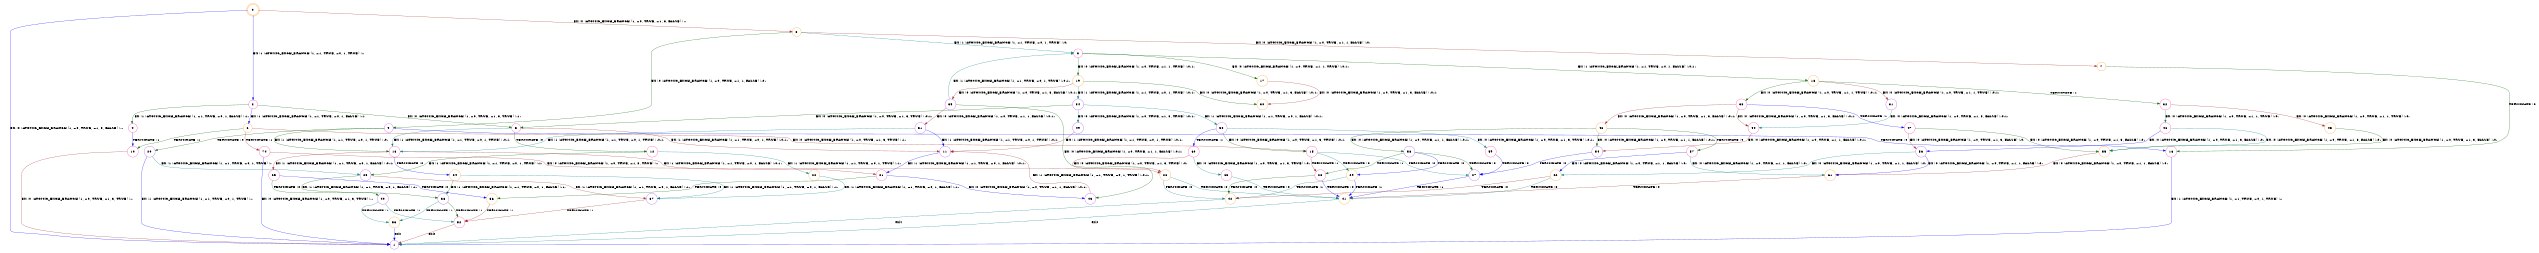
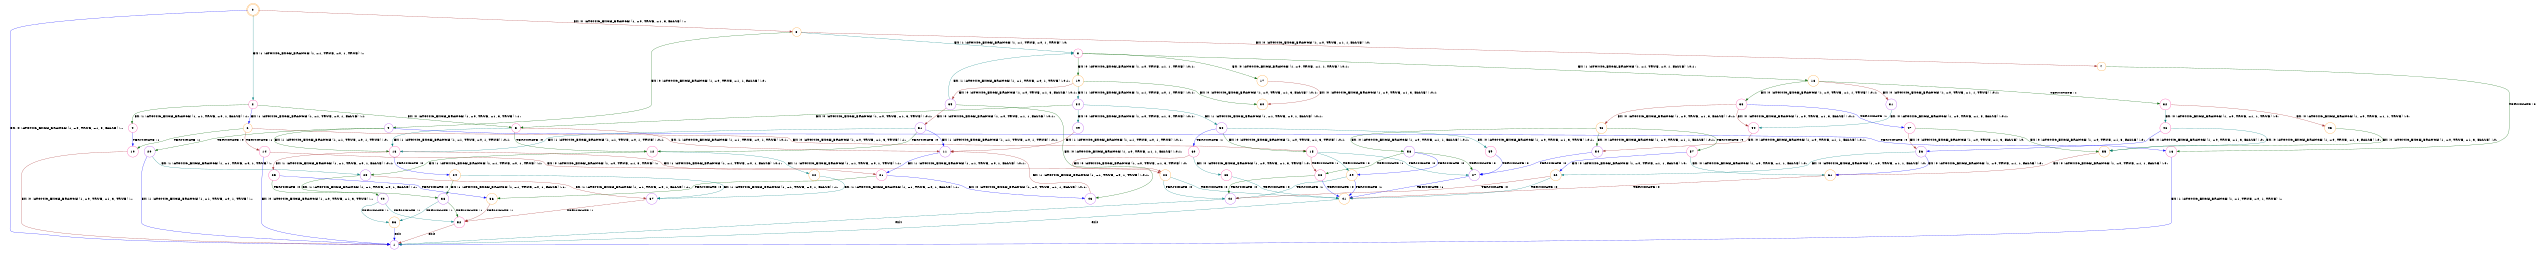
(253, 56) -> (253, 56)
none -> (778, 151)
(265, 152) -> (265, 152)
(1230, 199) -> (1230, 199)
